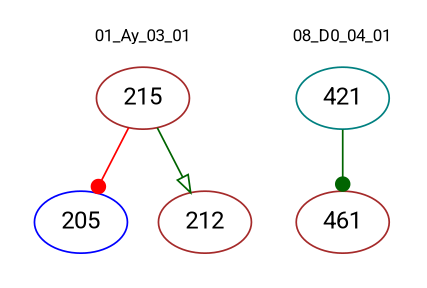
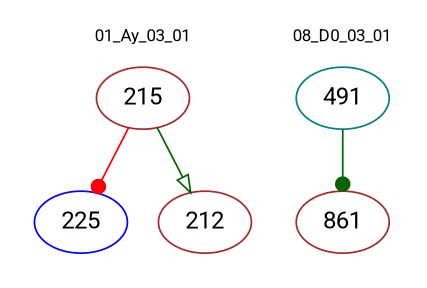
(343, 37) -> (343, 37)
(343, 98) -> (343, 98)
(81, 222) -> (81, 222)
(343, 222) -> (343, 222)
